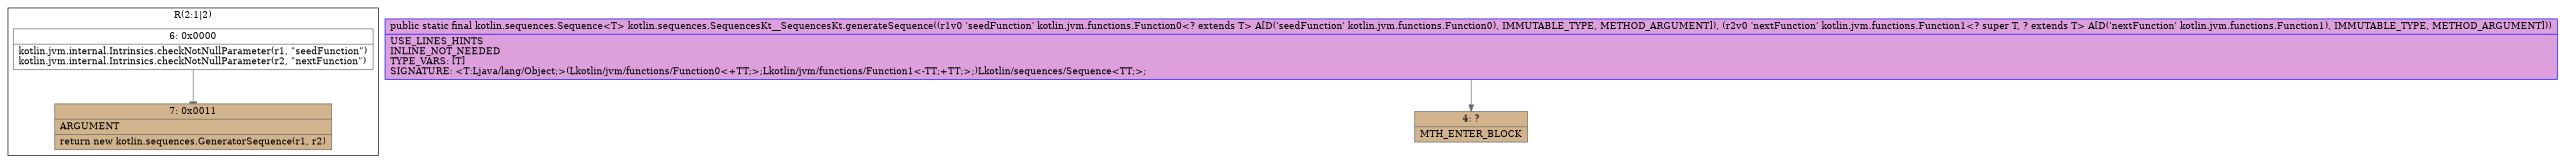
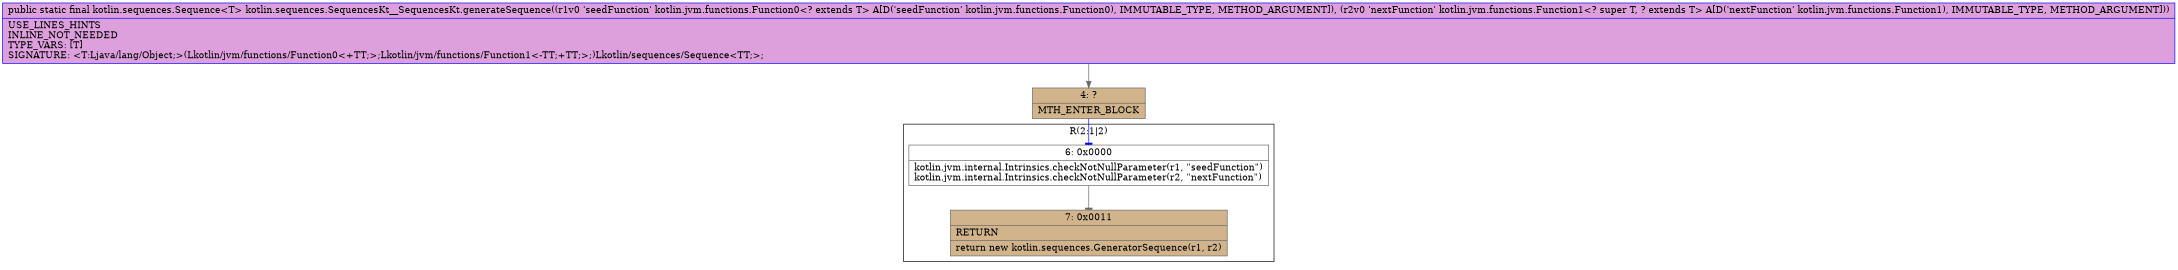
(90, 126) -> (977, 233)
none -> (1089, 130)
